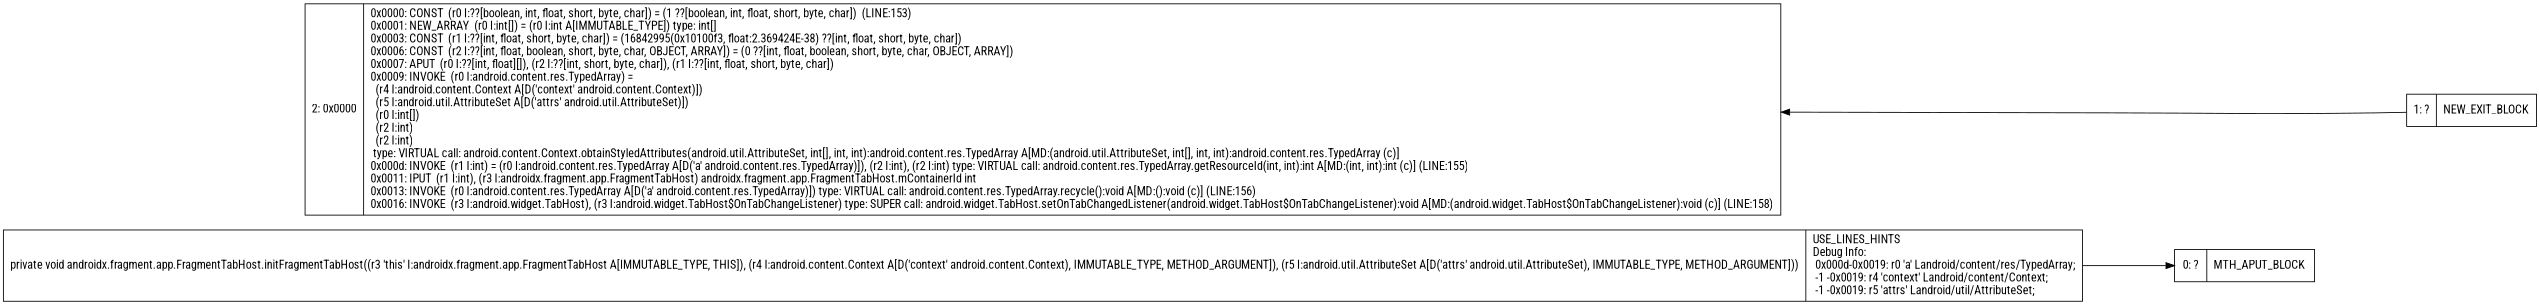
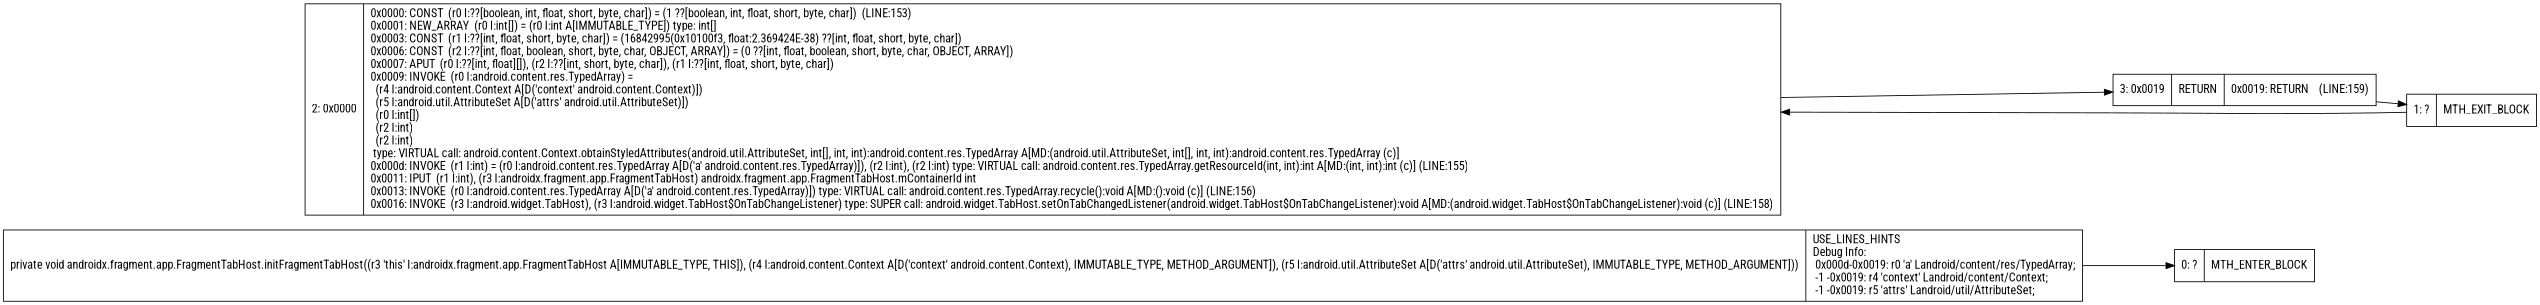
none -> (2245, 90)
(2486, 110) -> (2486, 110)
(2259, 265) -> (2259, 265)
